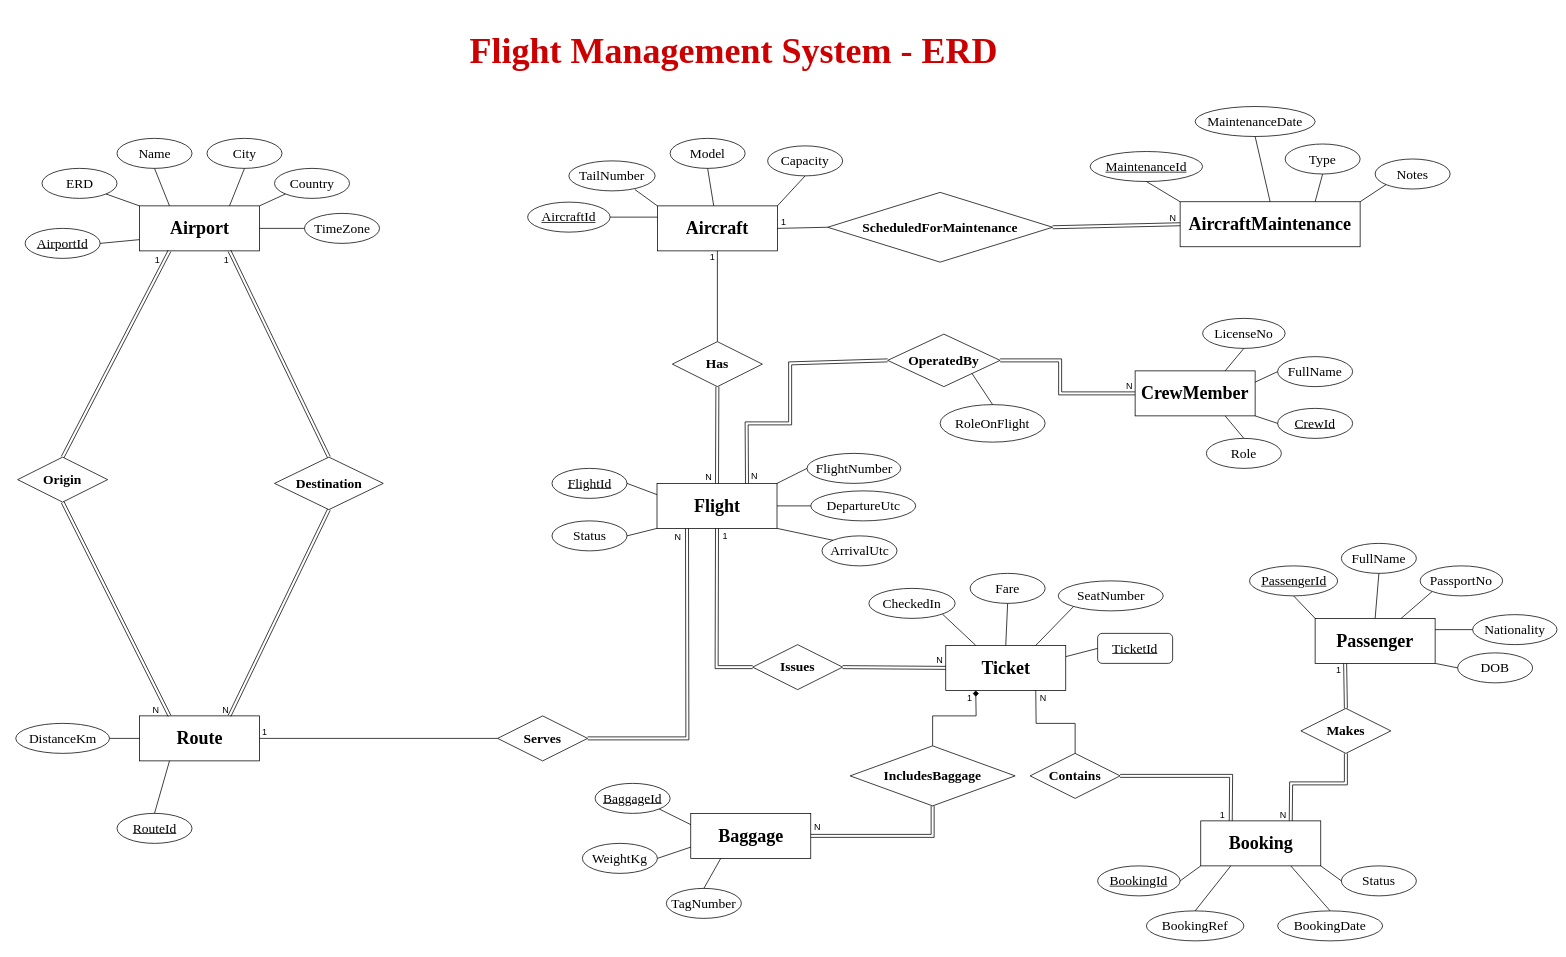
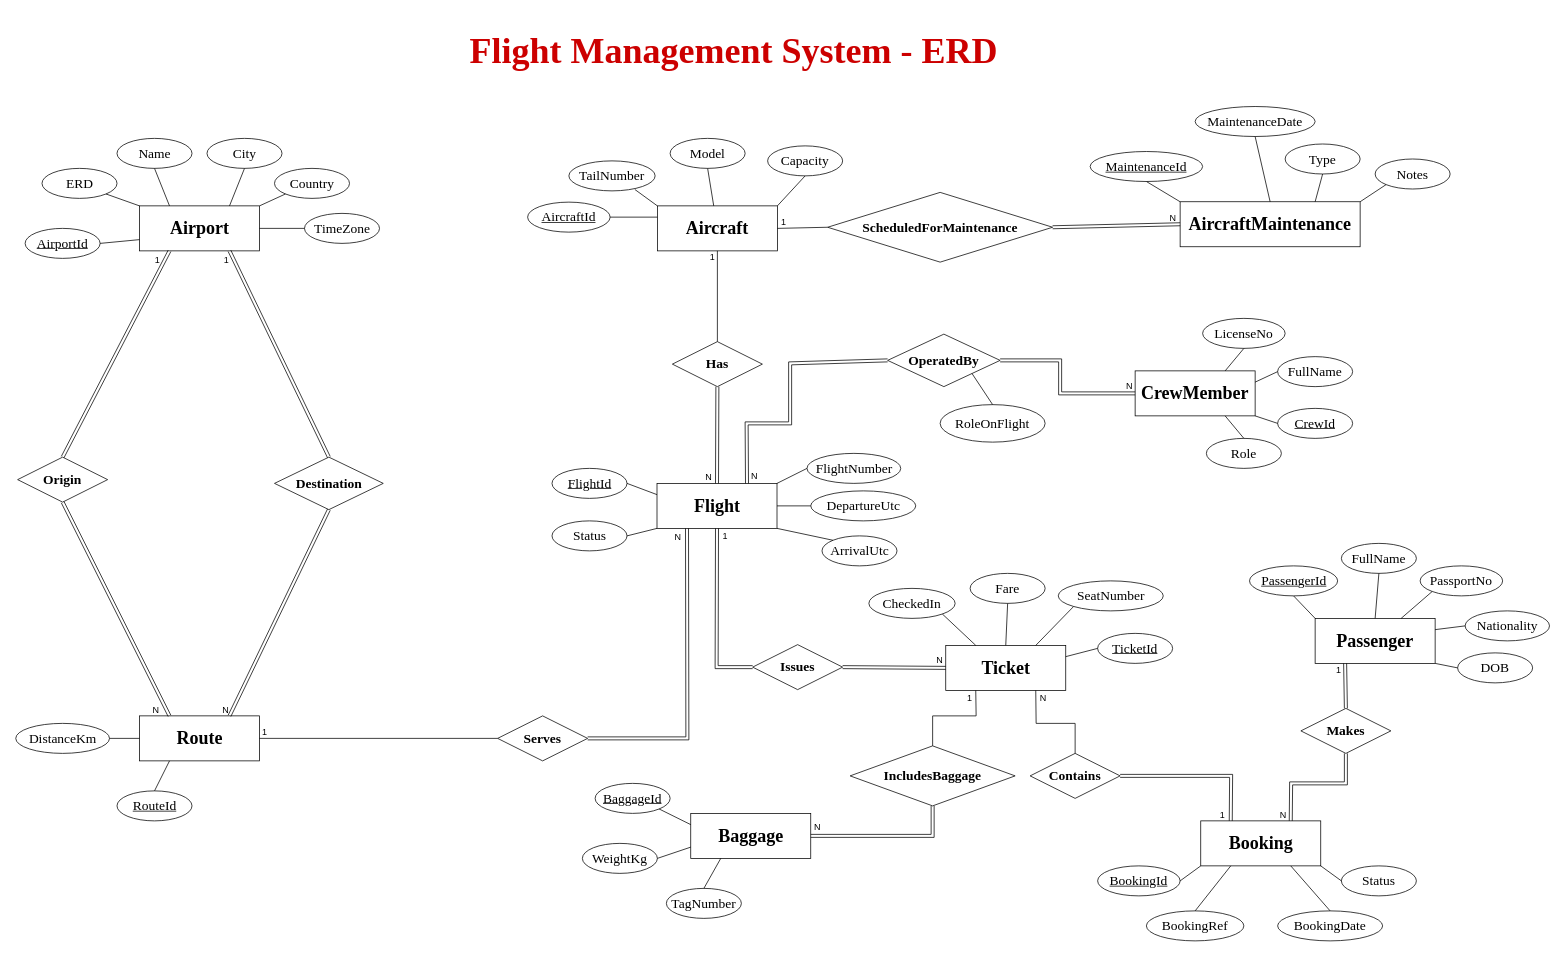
(1515, 630) -> (1507, 626)
(1135, 648) -> (1135, 648)
(976, 697) -> (976, 693)
(155, 828) -> (155, 806)
